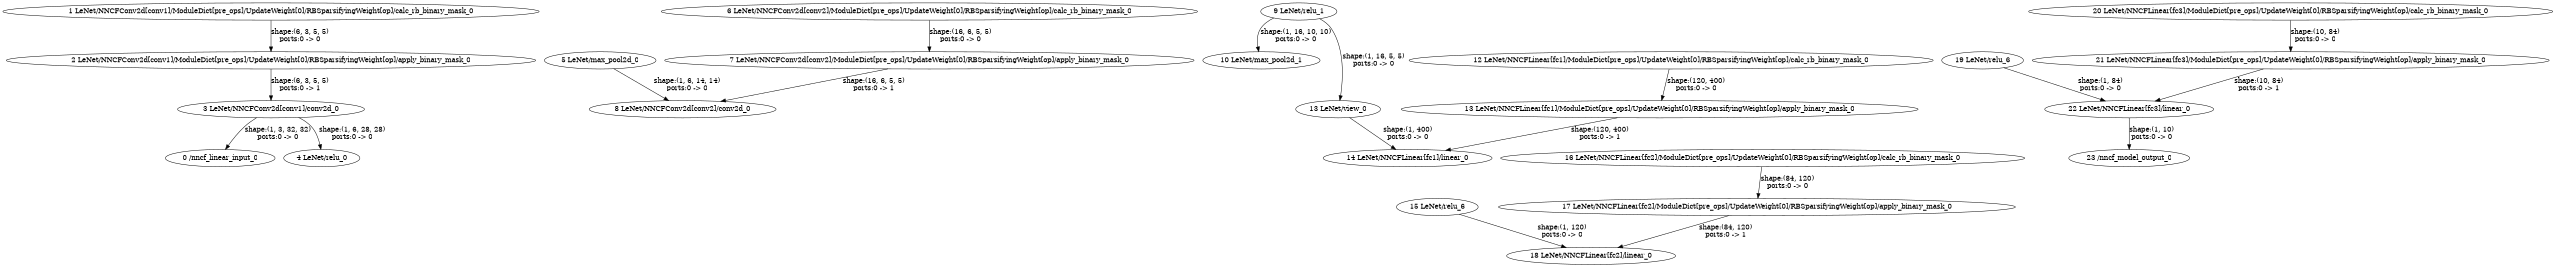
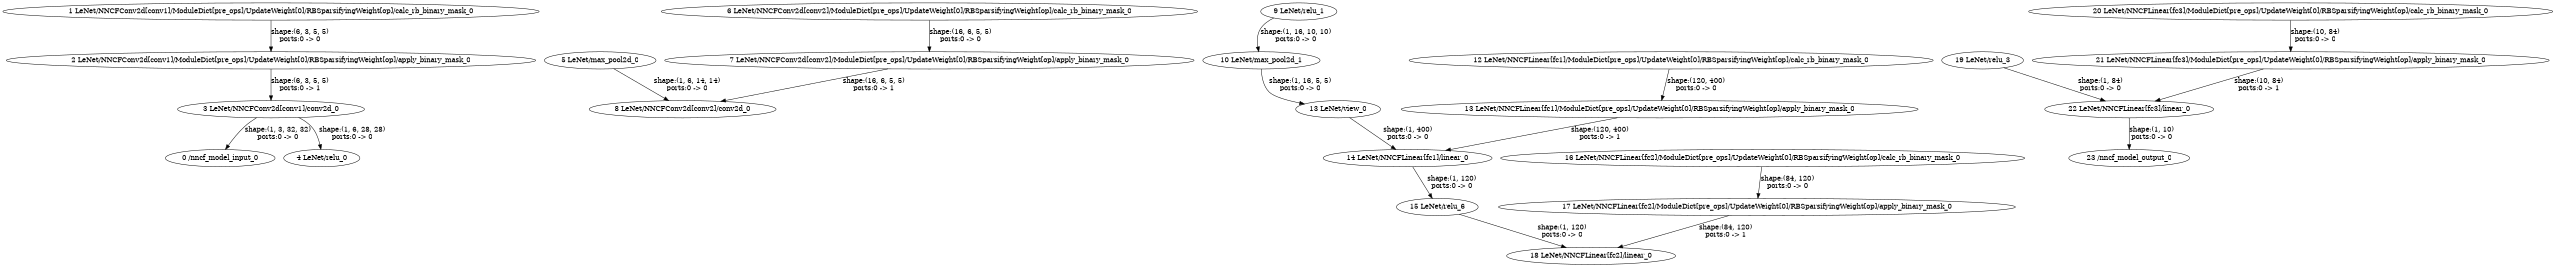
(1341, 54) -> (1272, 94)
(1983, 60) -> (1983, 60)
(220, 158) -> (220, 158)
none -> (1421, 181)
